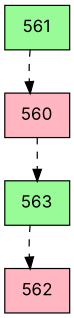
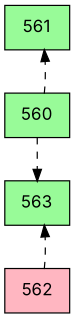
(29, 66) -> (45, 78)
(37, 115) -> (37, 115)
(29, 241) -> (45, 253)
